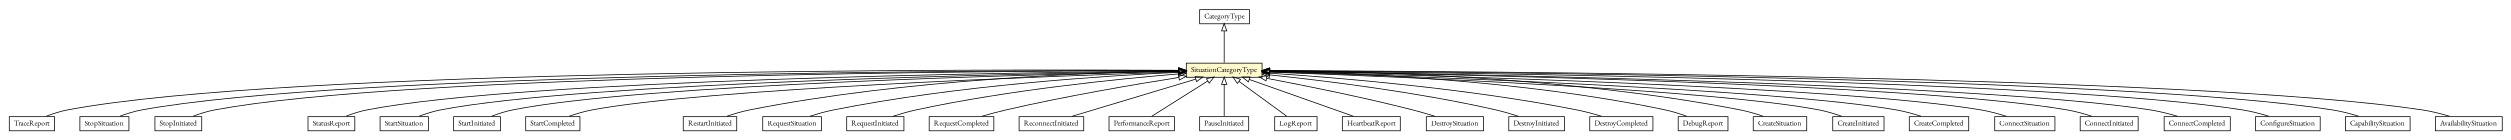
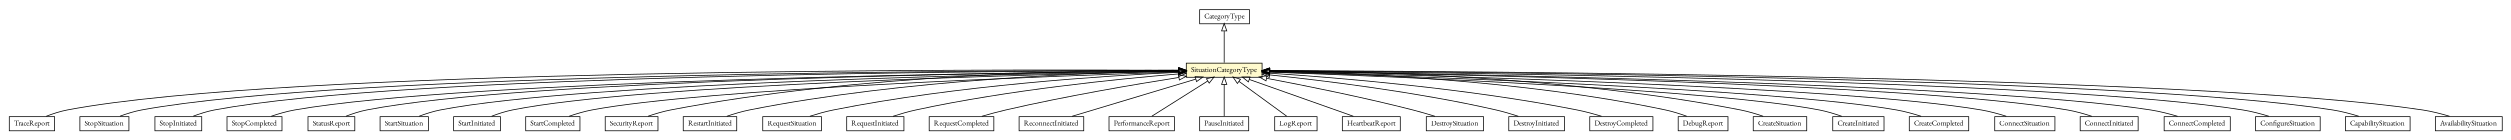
none -> (254, 123)
none -> (631, 123)
